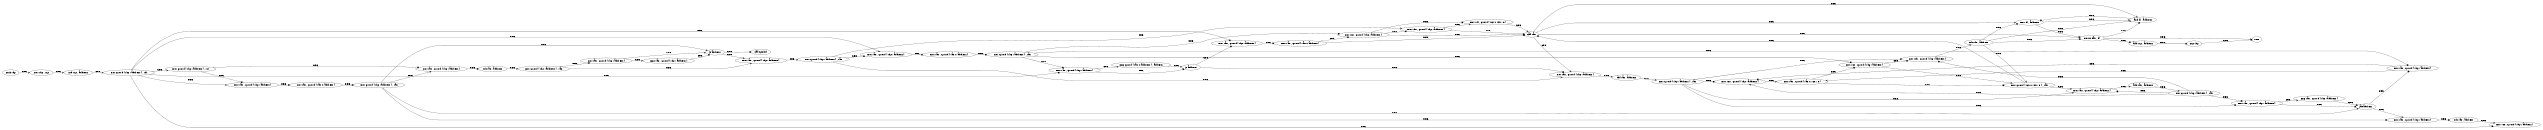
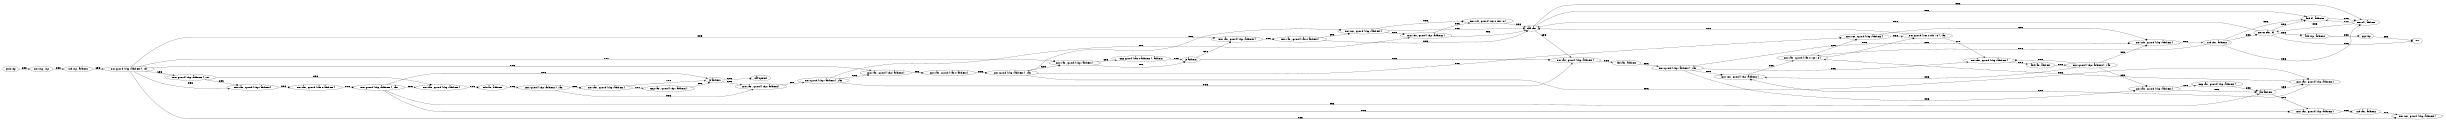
(1808, 34) -> (1899, 22)
(2006, 62) -> (2013, 50)
